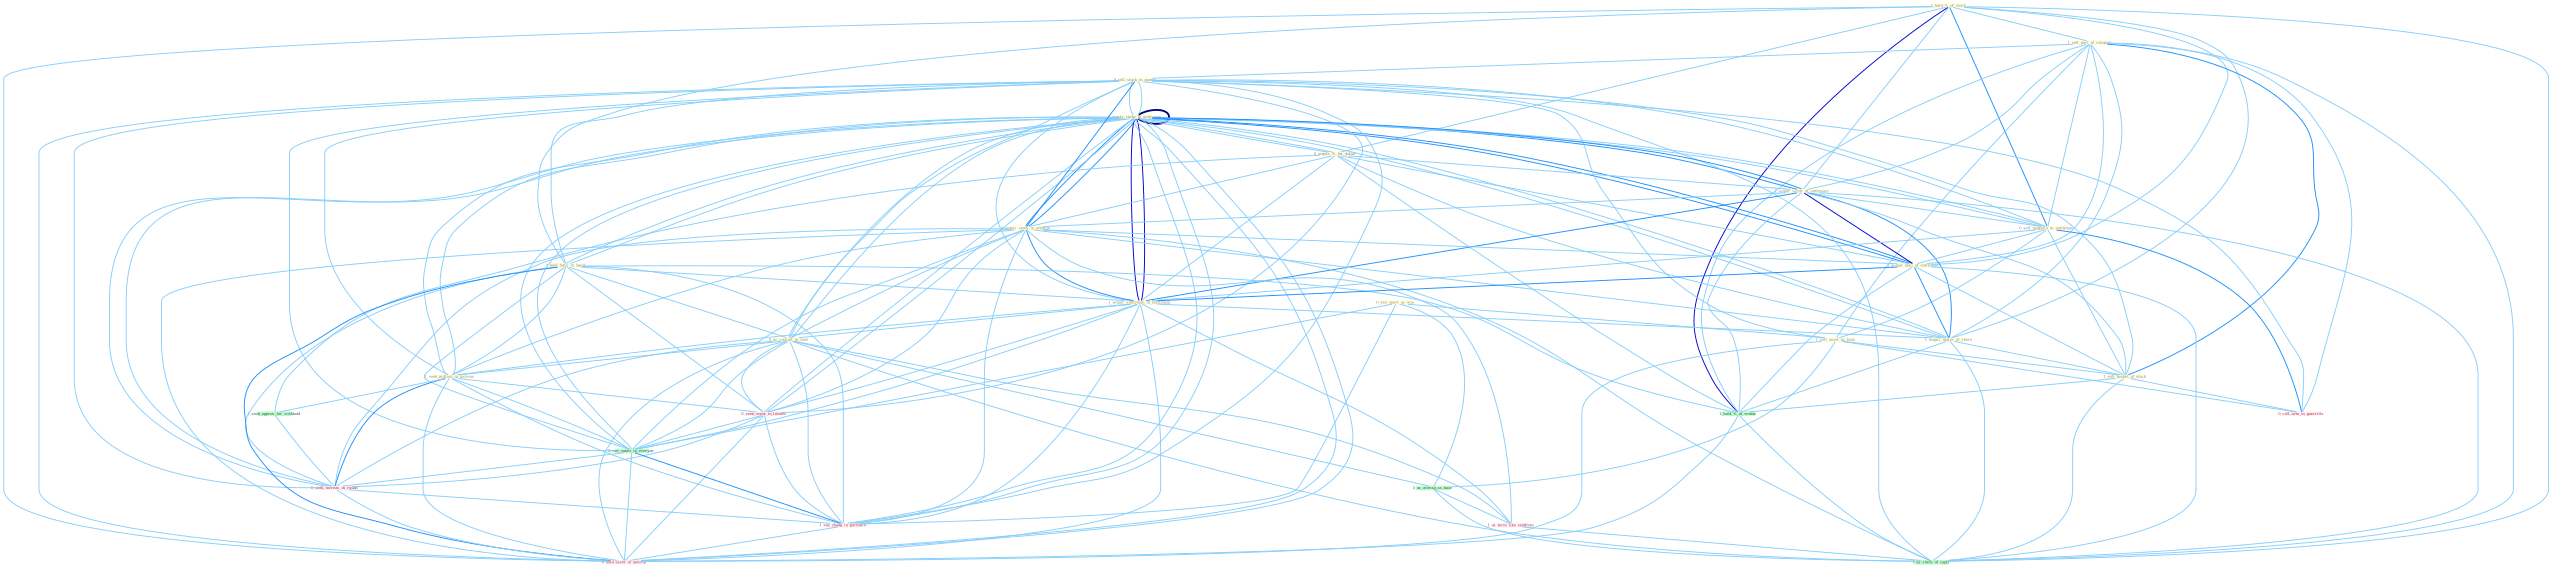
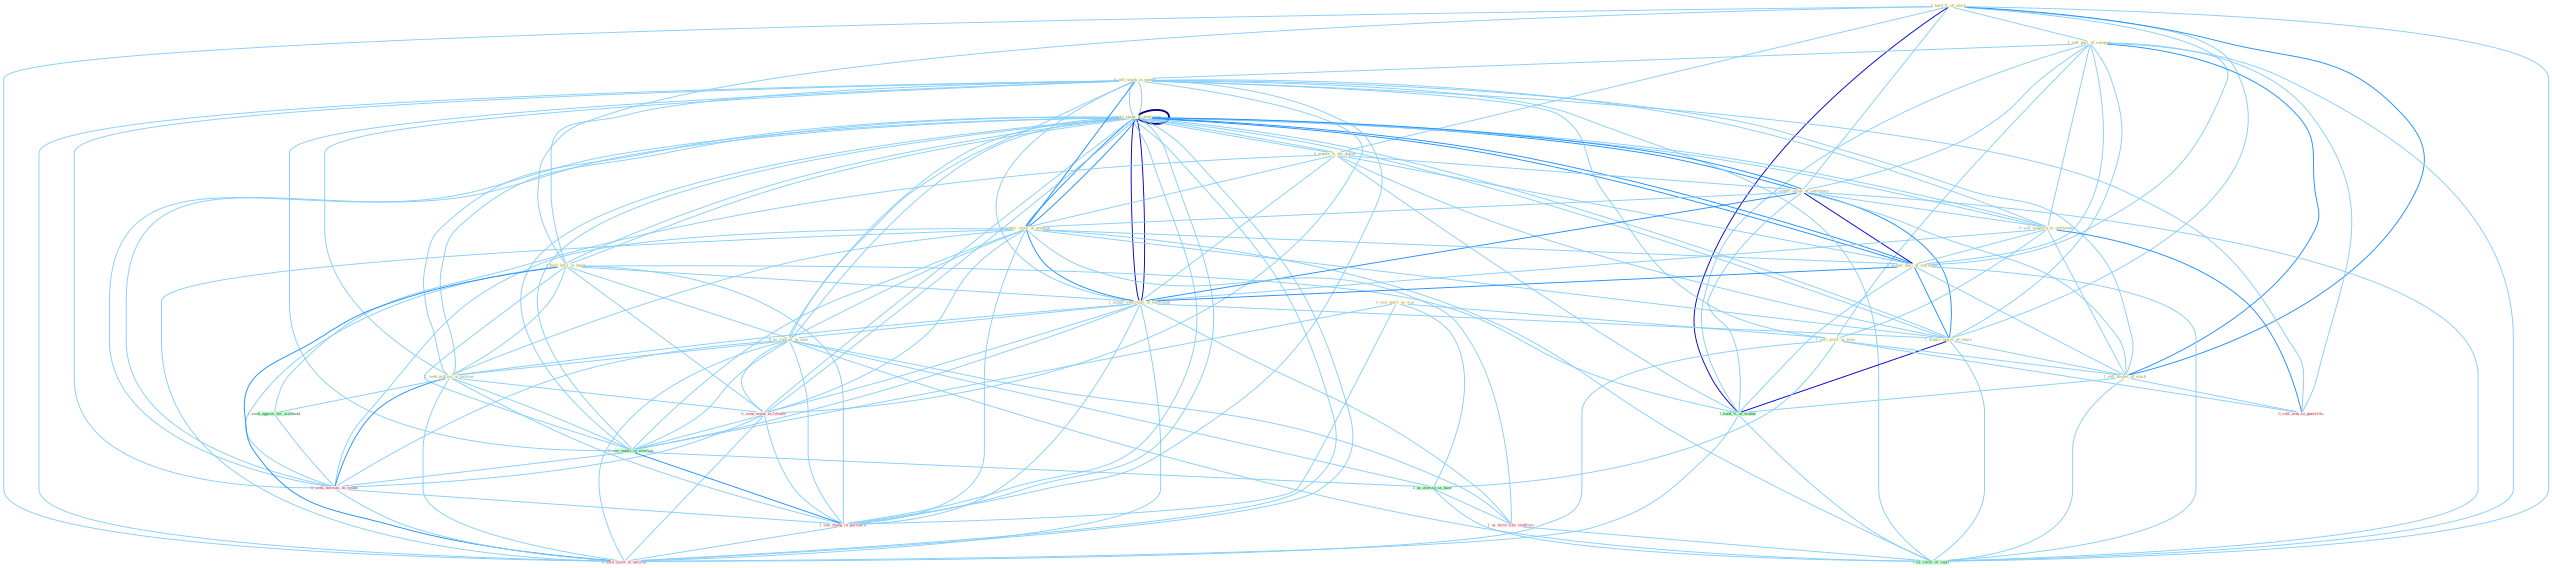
(1996, 111) -> (2394, 106)
(1844, 377) -> (1844, 377)
(628, 501) -> (1013, 469)
